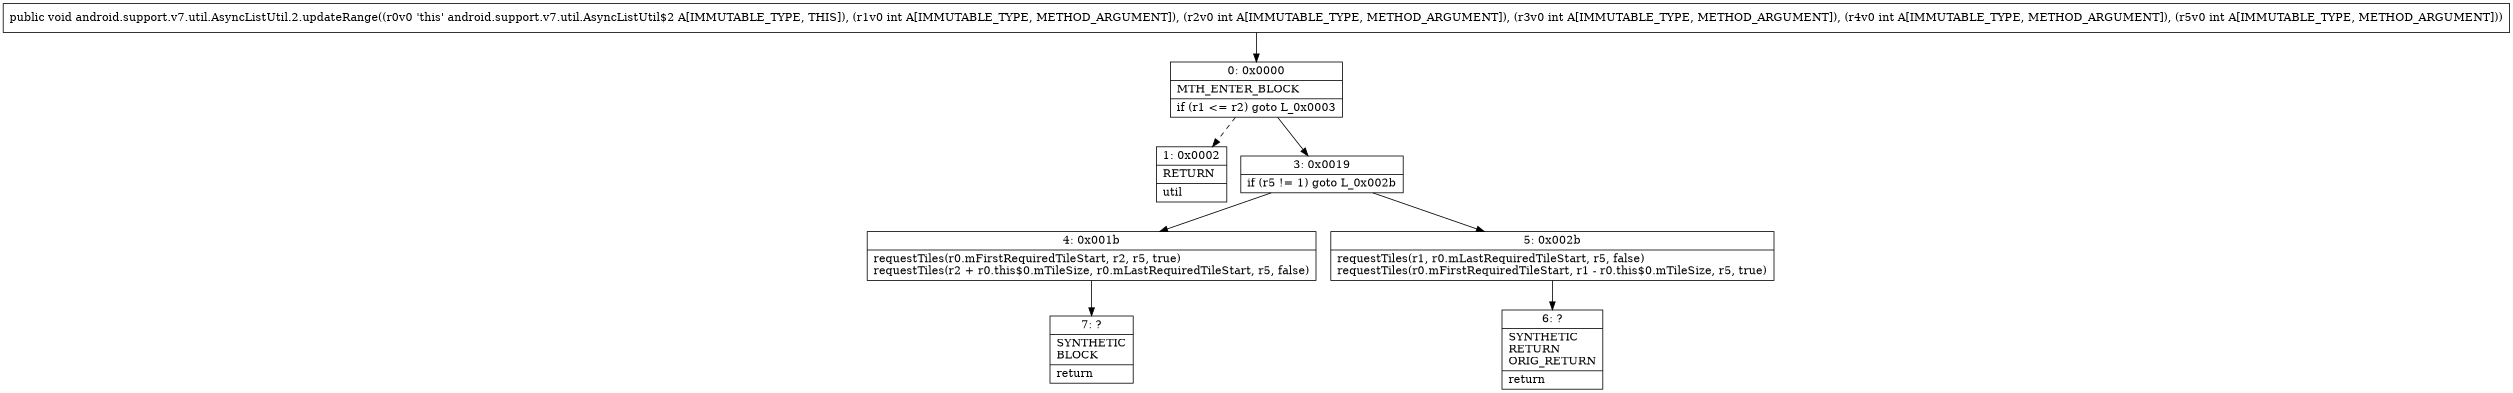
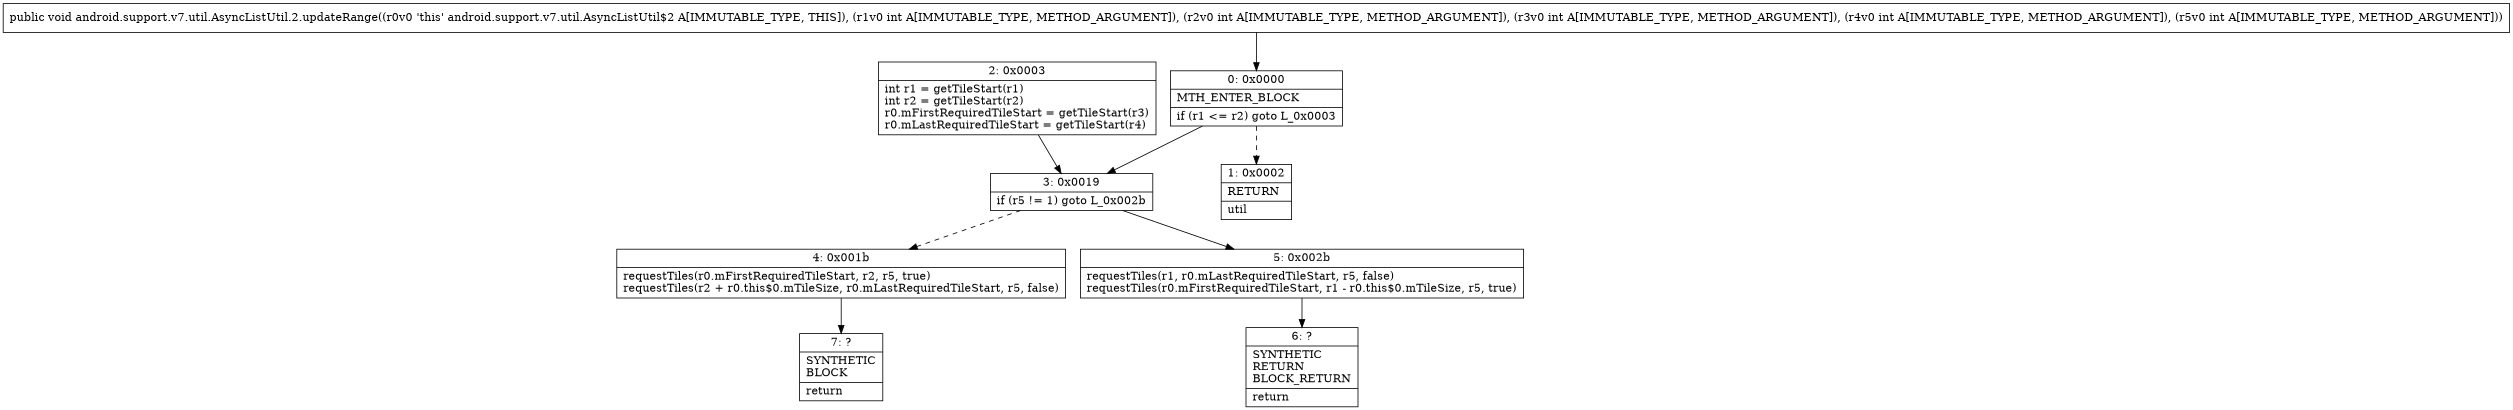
none -> (1017, 98)
(1219, 211) -> (969, 228)
(1552, 361) -> (1302, 379)
